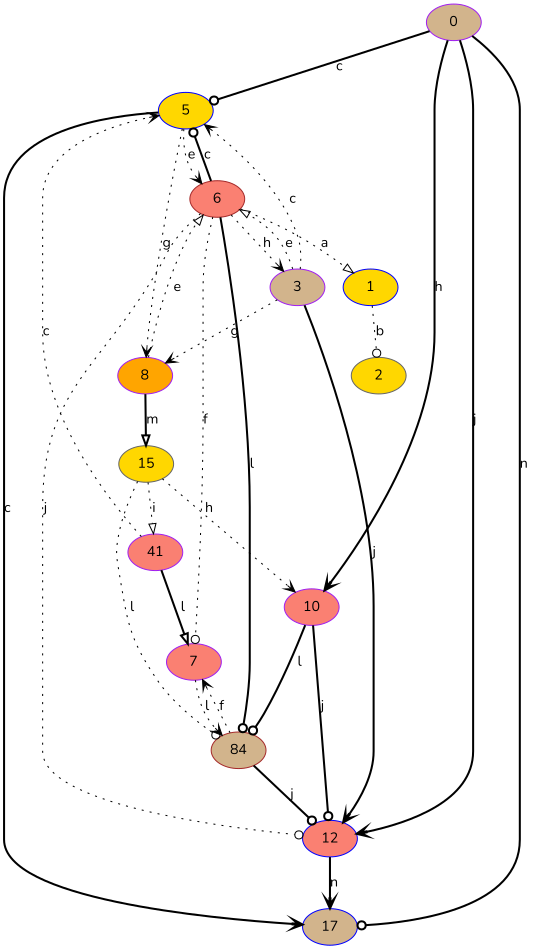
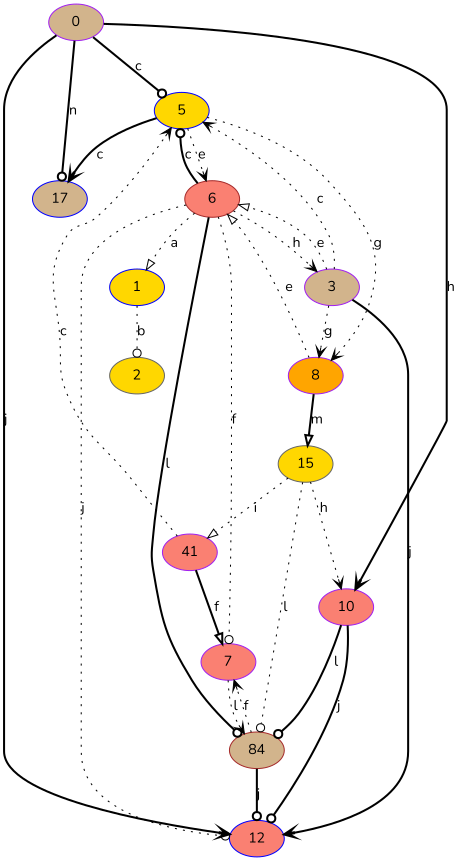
(183, 607) -> (217, 607)
(330, 878) -> none
